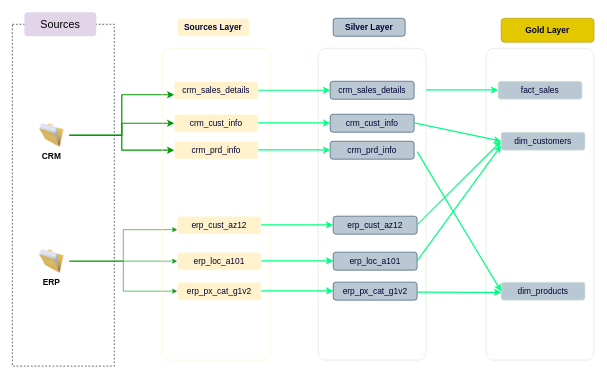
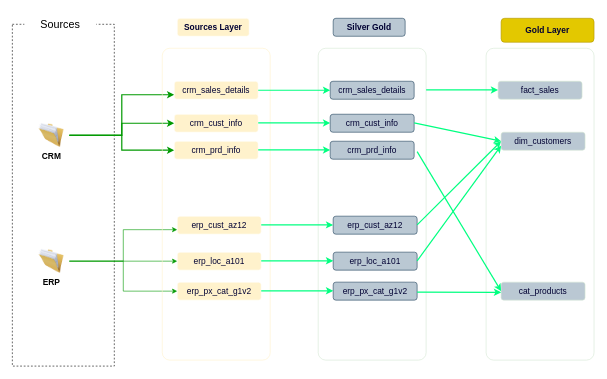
(60, 24) -> (60, 24)
(369, 27) -> (369, 27)
(543, 291) -> (543, 291)
